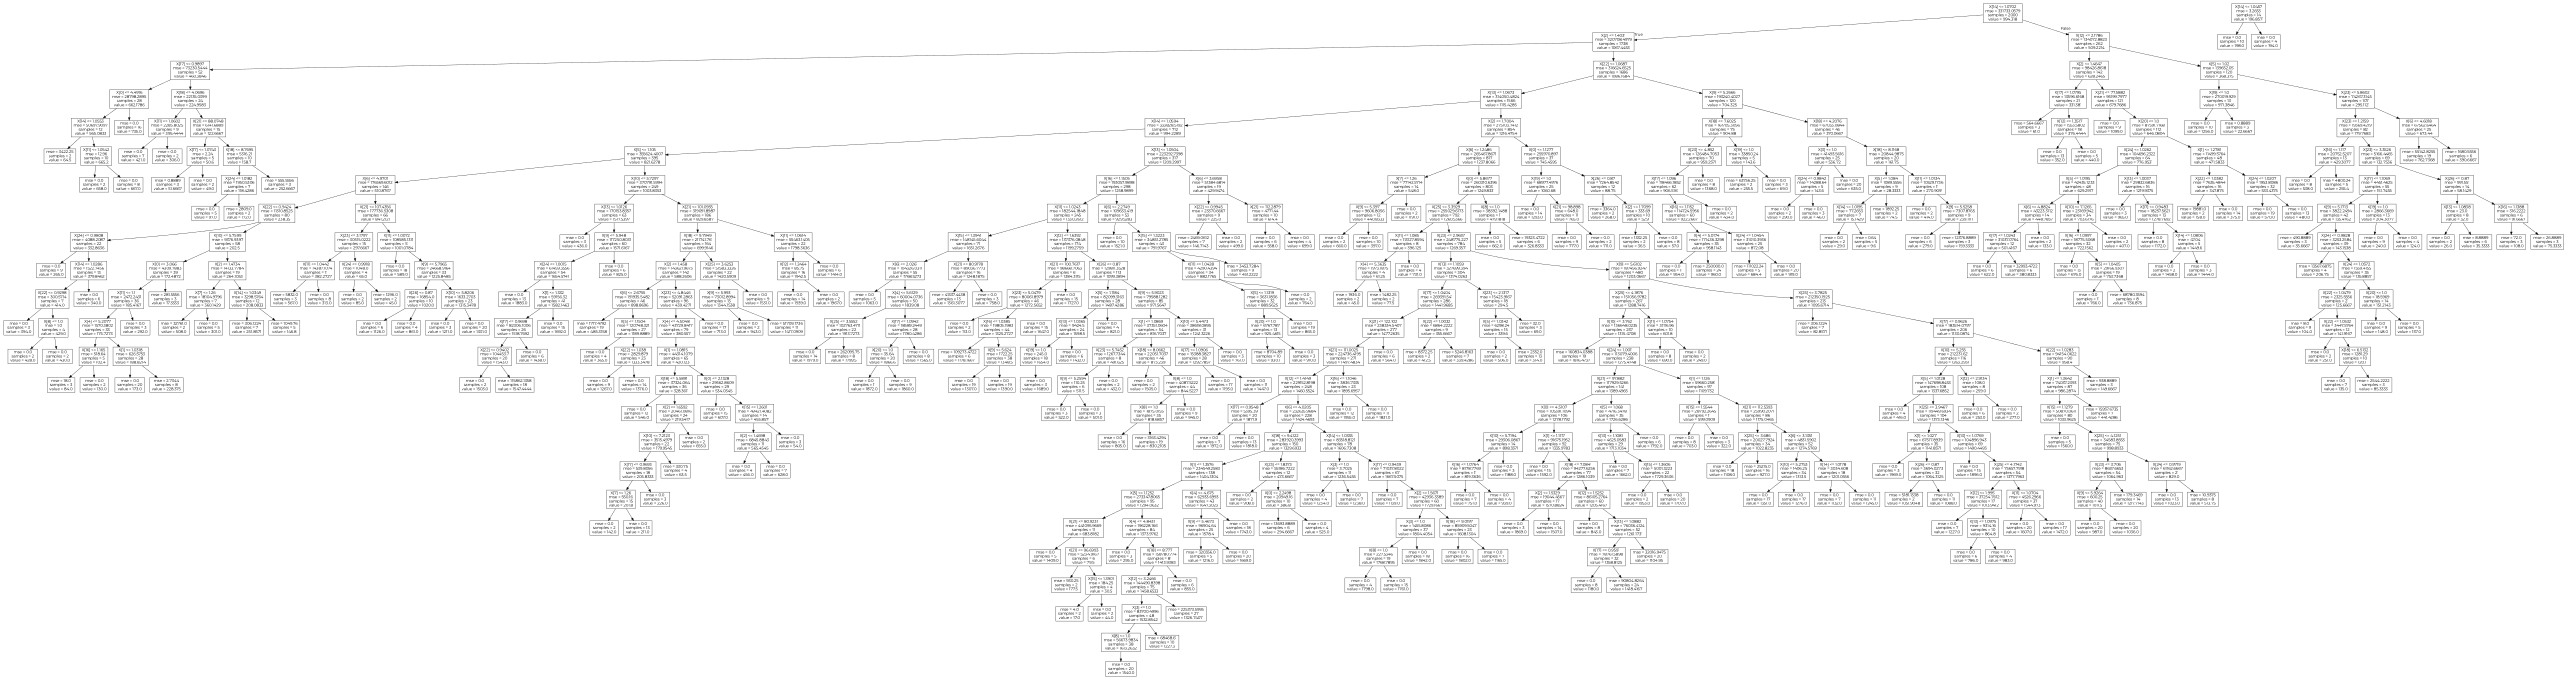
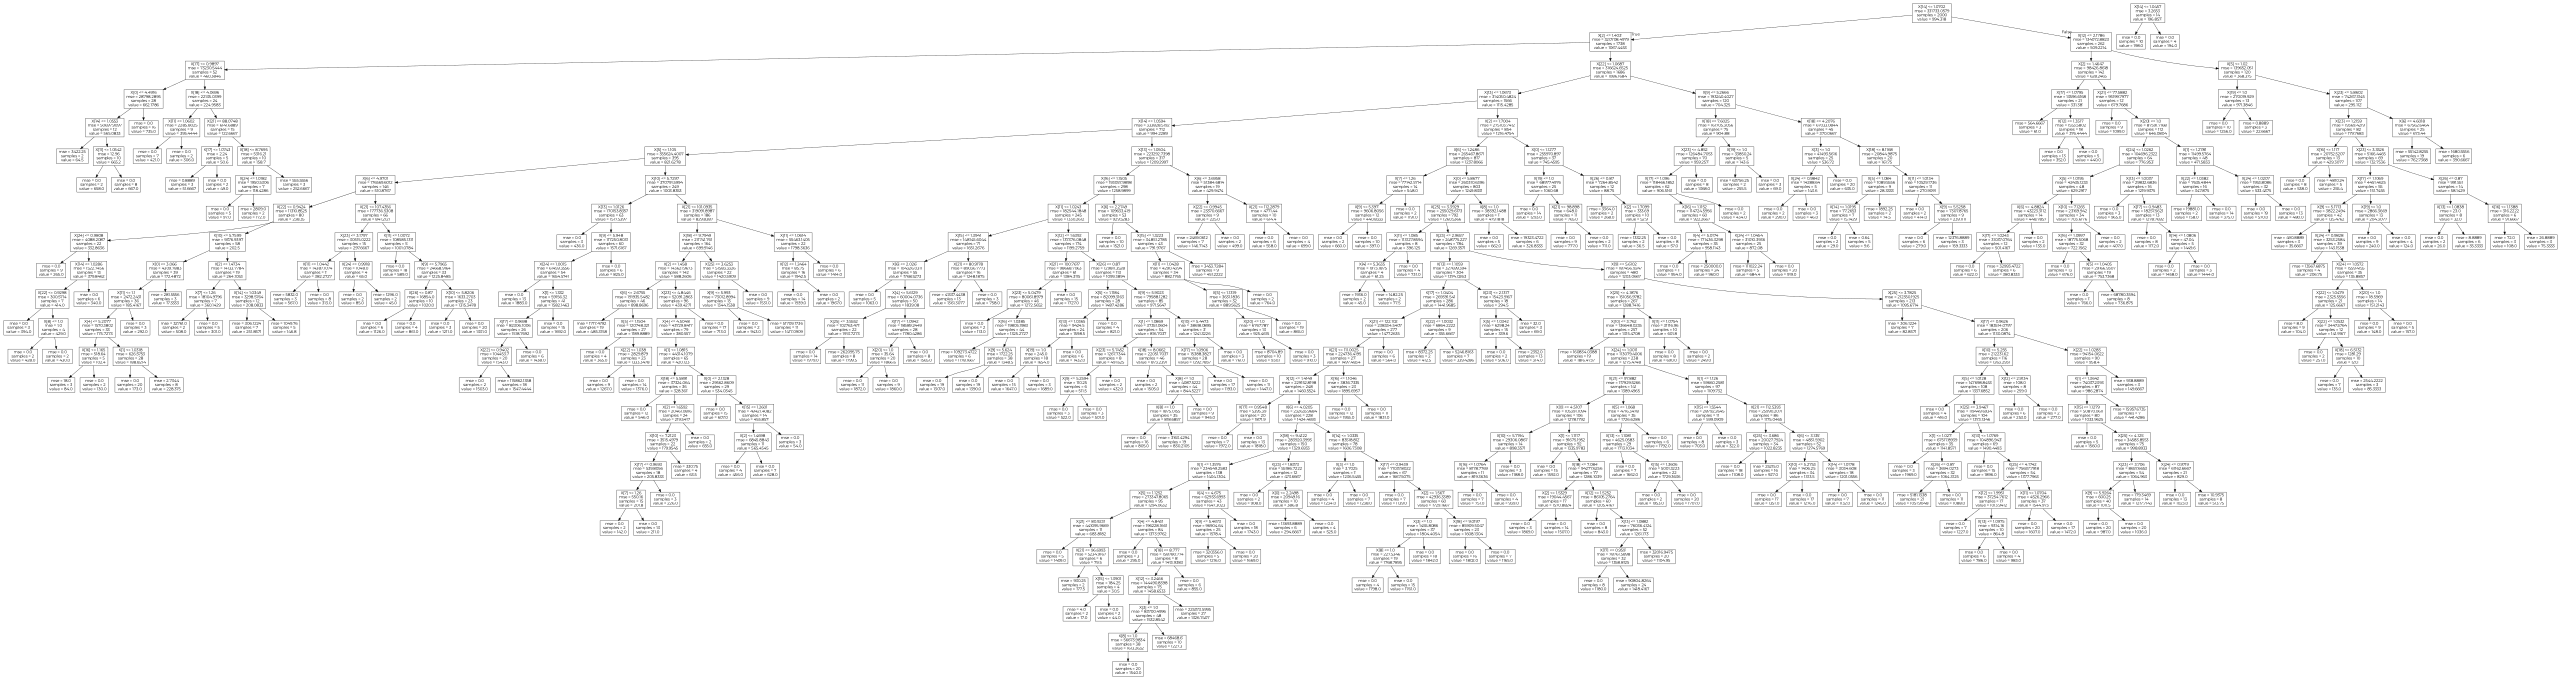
(2337, 185) -> (2331, 185)
(1036, 340) -> (1020, 371)
